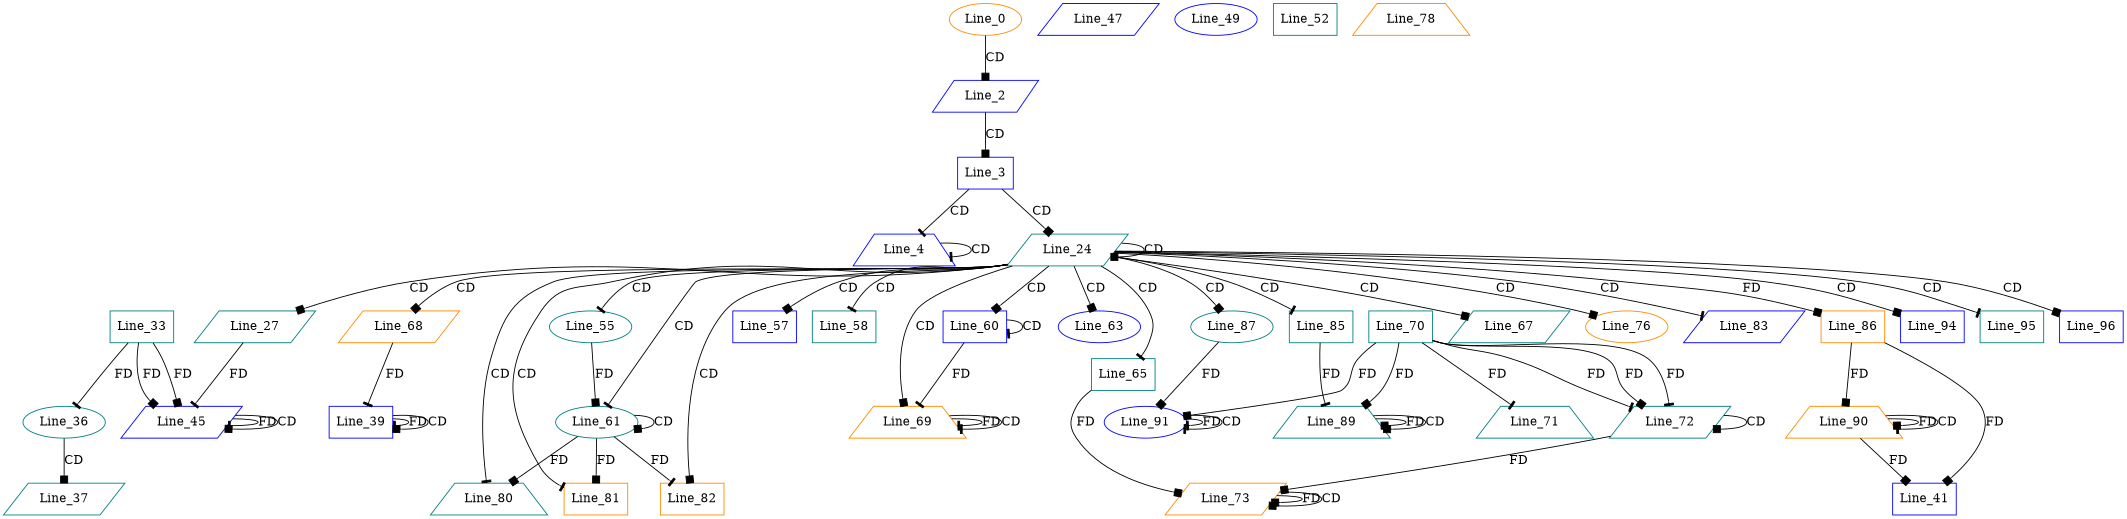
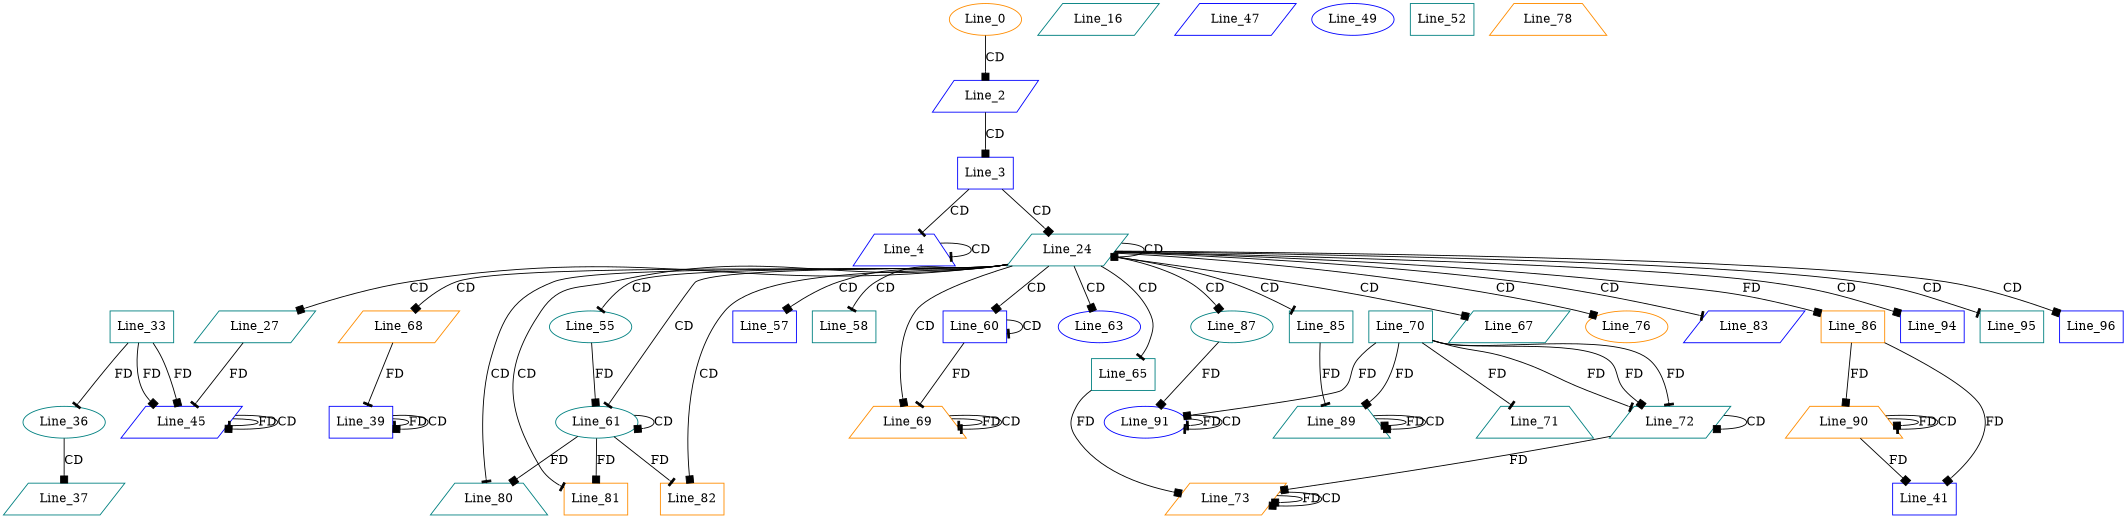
none -> (1099, 19)
